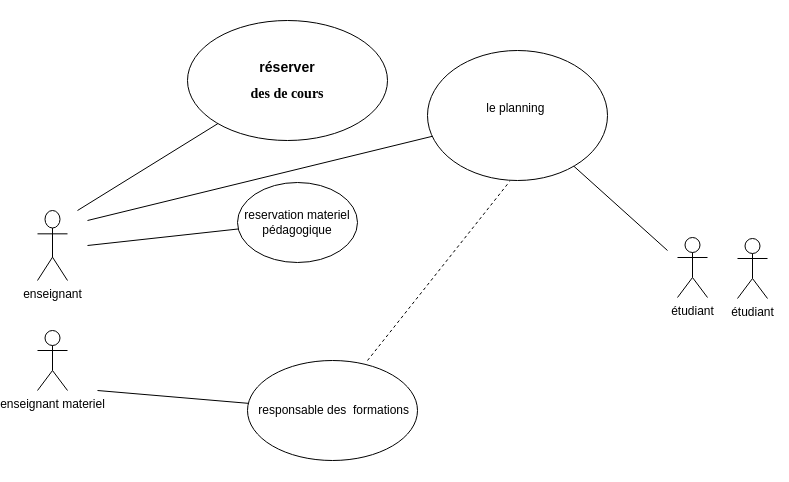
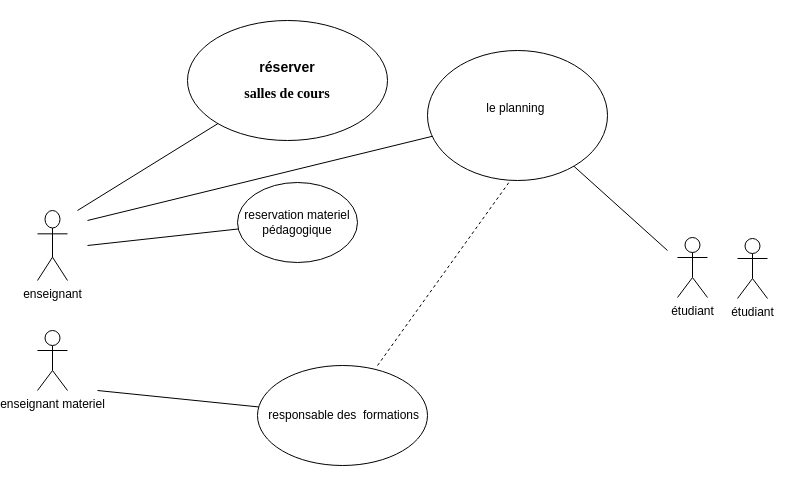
(288, 81) -> (288, 81)
(333, 411) -> (343, 416)
